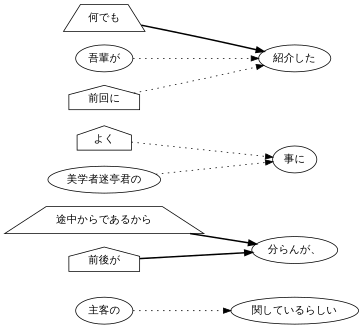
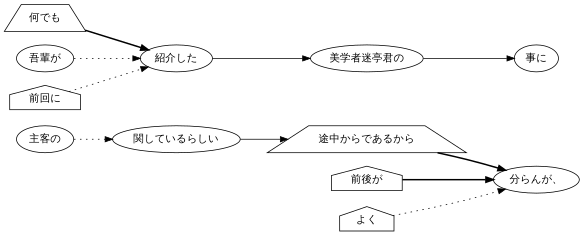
none -> (258, 58)
none -> (260, 139)
(198, 149) -> (446, 205)
(211, 168) -> (465, 58)
